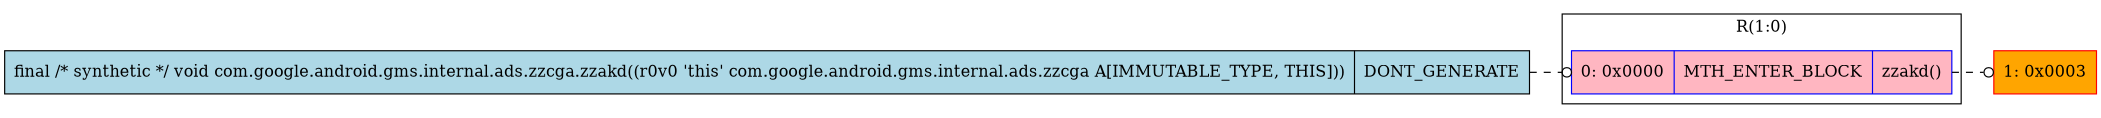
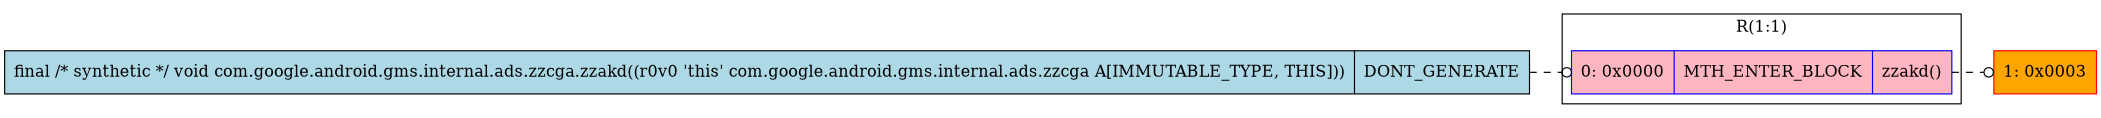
(1762, 27) -> (1762, 27)
